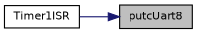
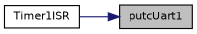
(156, 17) -> (156, 17)
